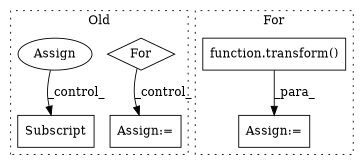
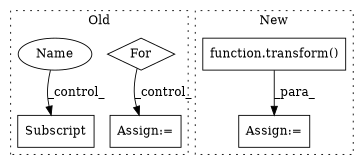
(274, 21) -> (274, 21)
(55, 54) -> (55, 54)
